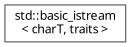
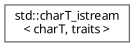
(65, 23) -> (67, 23)
